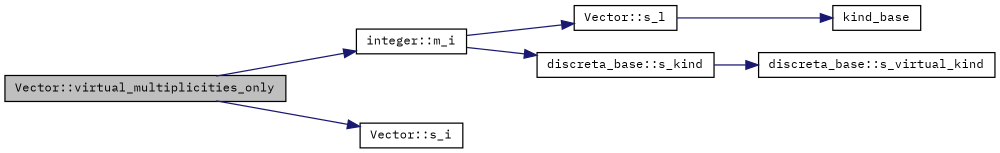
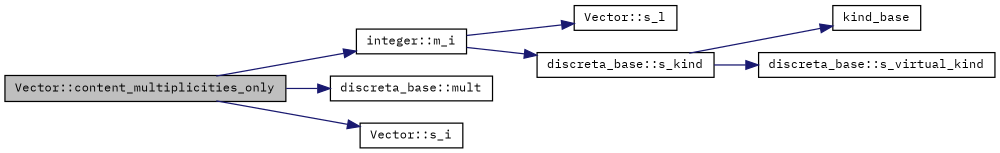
(749, 18) -> (755, 41)
(145, 88) -> (145, 88)
none -> (411, 88)
